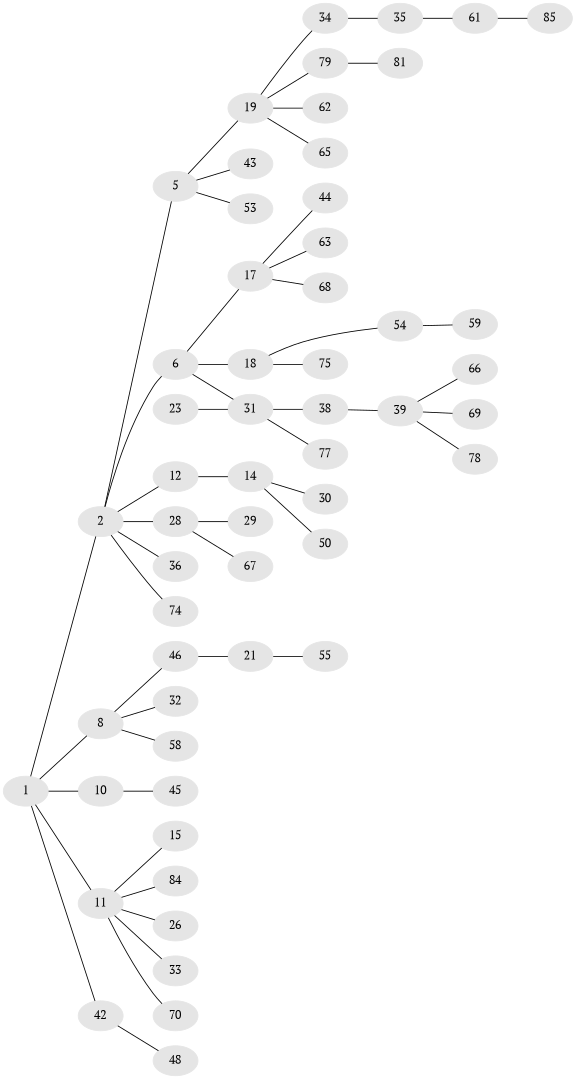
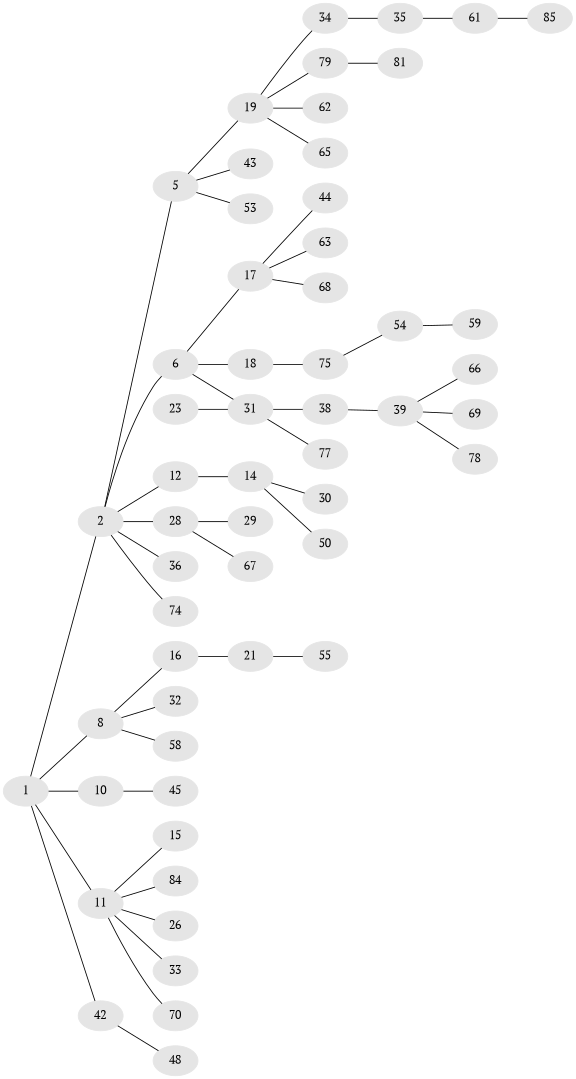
(322, 337) -> (363, 345)
(176, 656) -> (176, 656)
